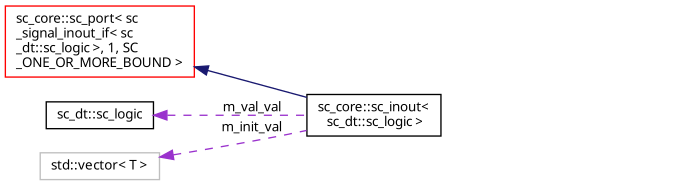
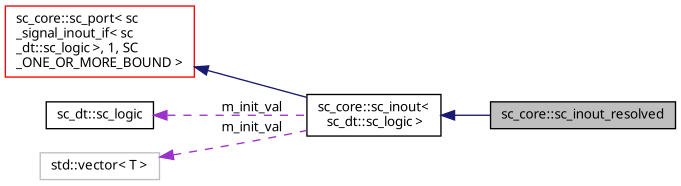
(251, 108) -> (251, 108)
none -> (583, 115)
